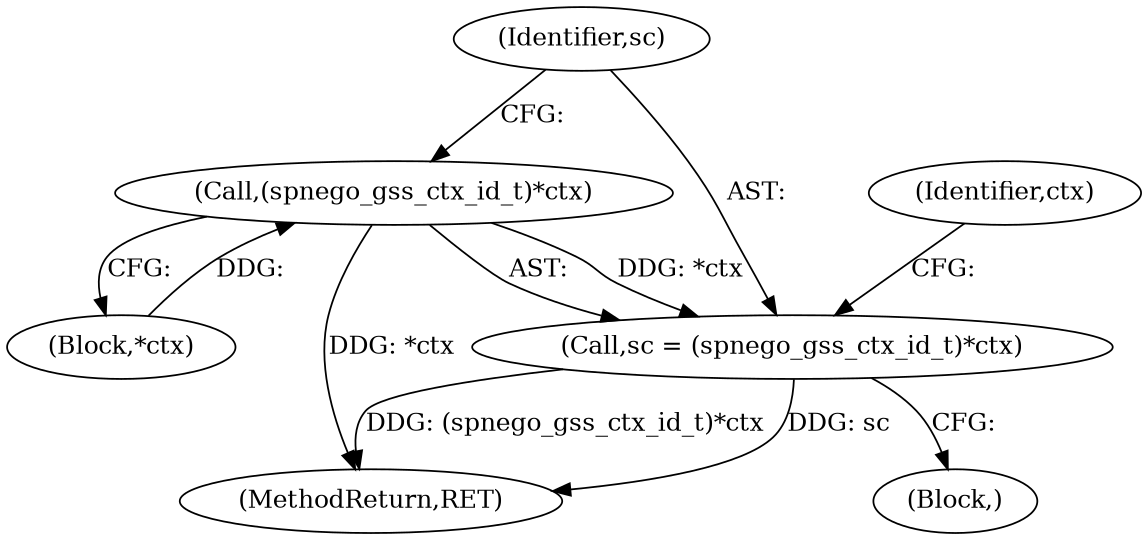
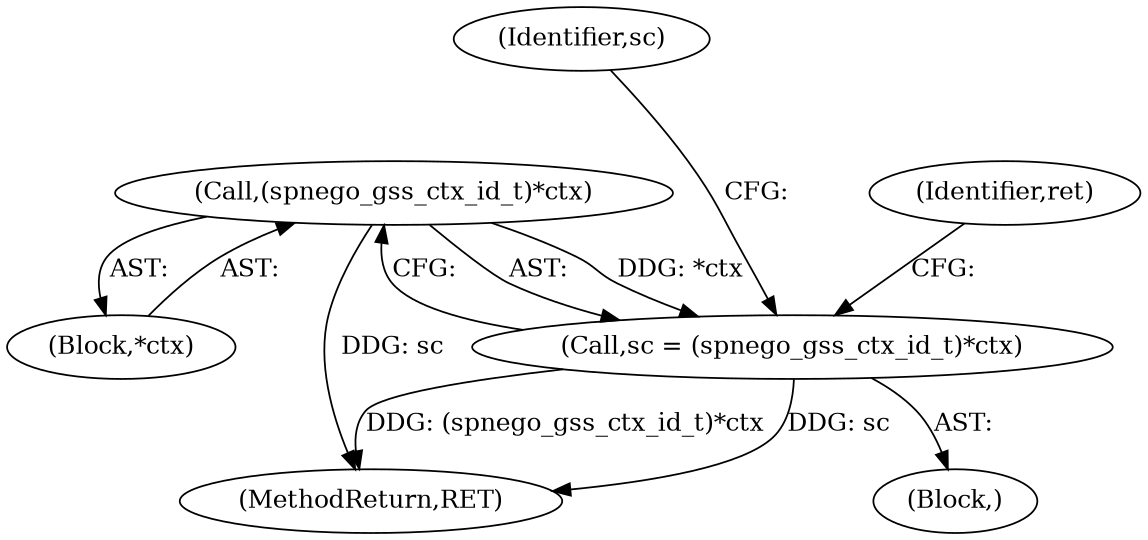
(495, 110) -> (434, 308)
(761, 193) -> (761, 193)
(1005, 193) -> (1005, 193)
(143, 270) -> (143, 270)
(254, 270) -> (254, 270)
(392, 347) -> (392, 347)
(968, 424) -> (968, 424)
